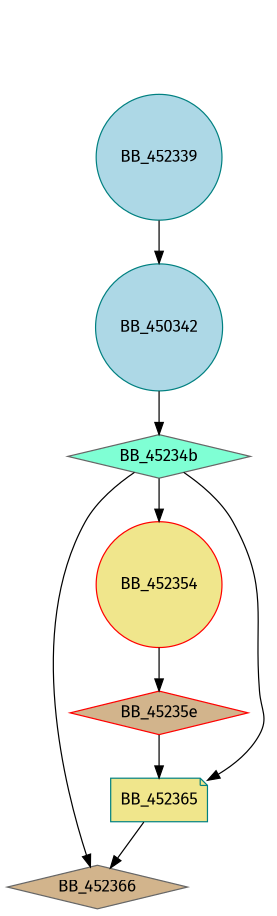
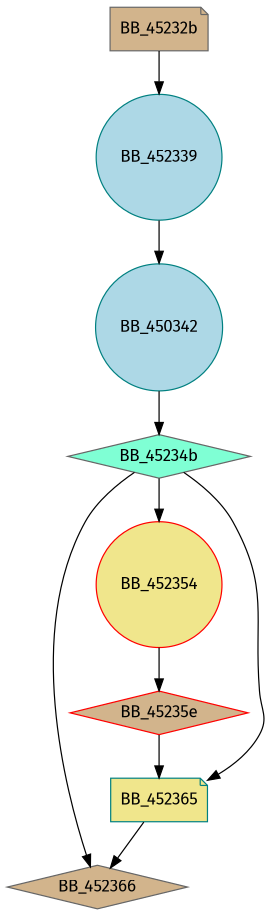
none -> (159, 29)
